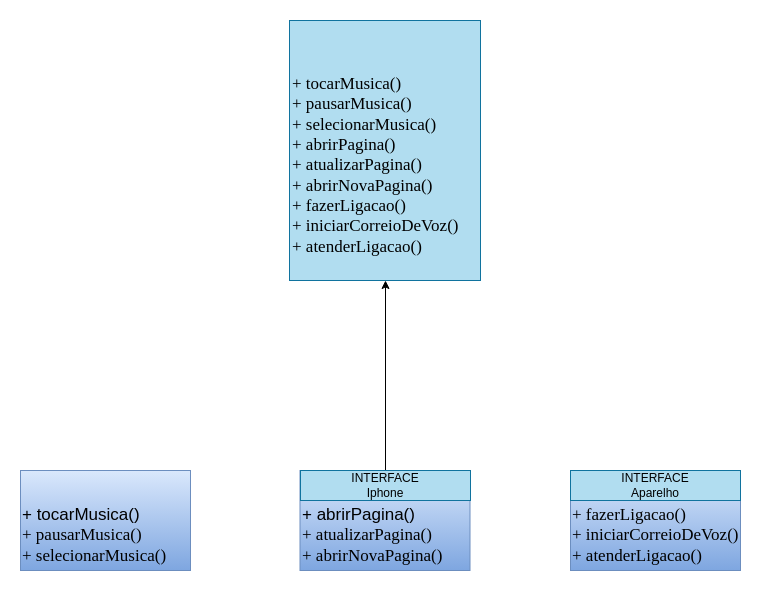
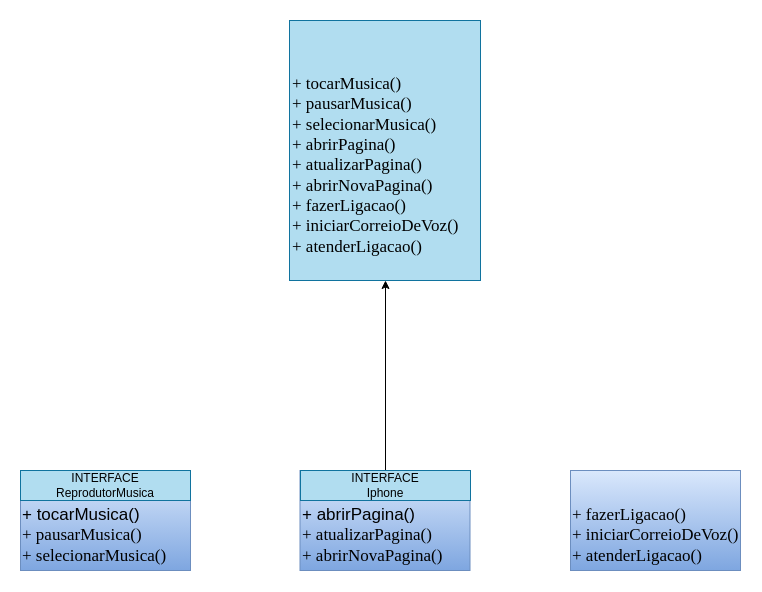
none -> (106, 486)
(656, 486) -> none
